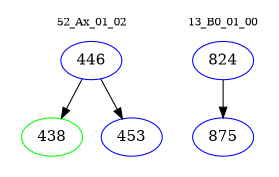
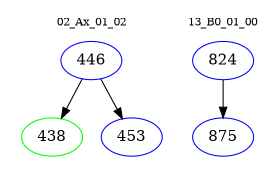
(92, 23) -> (92, 23)
